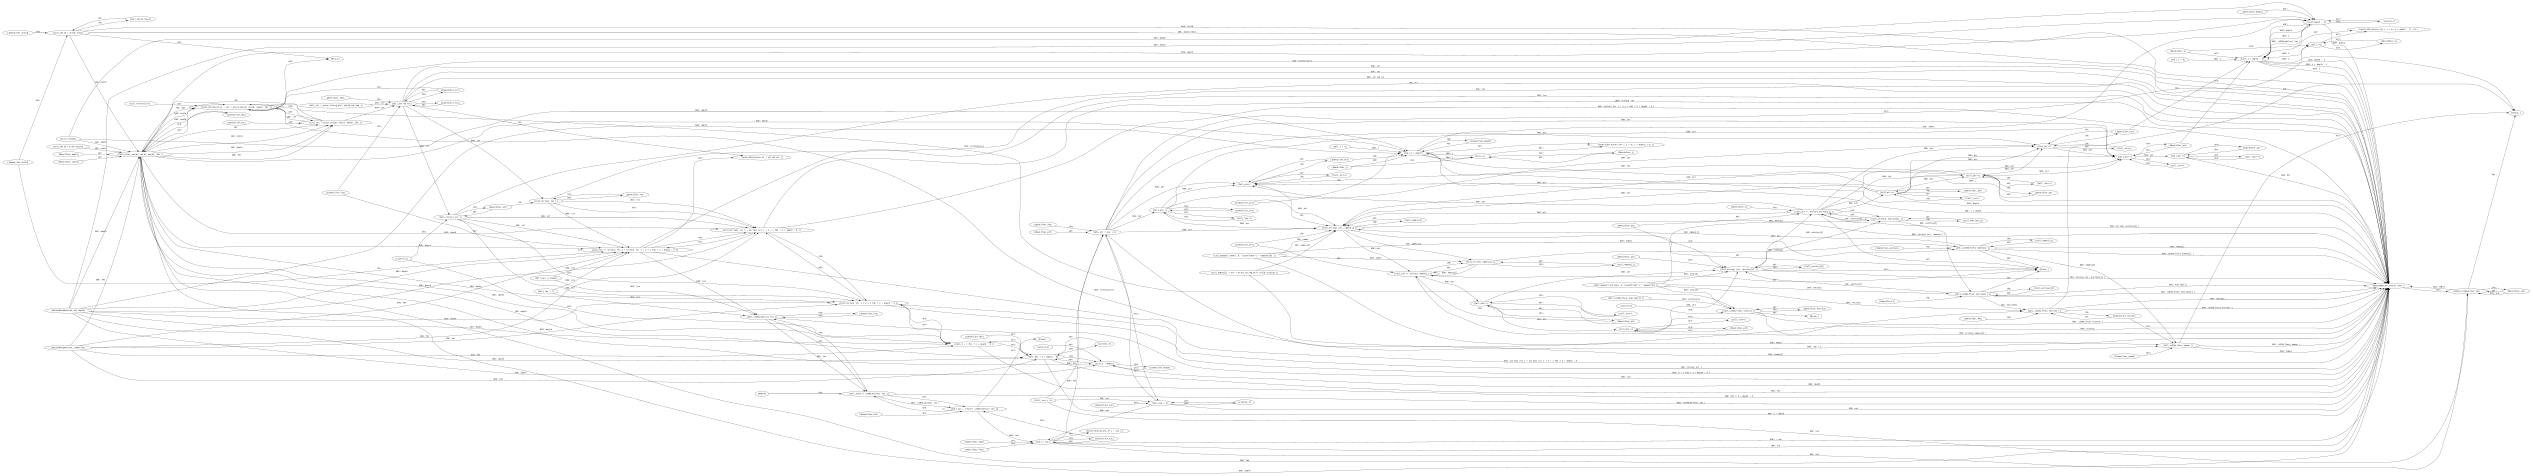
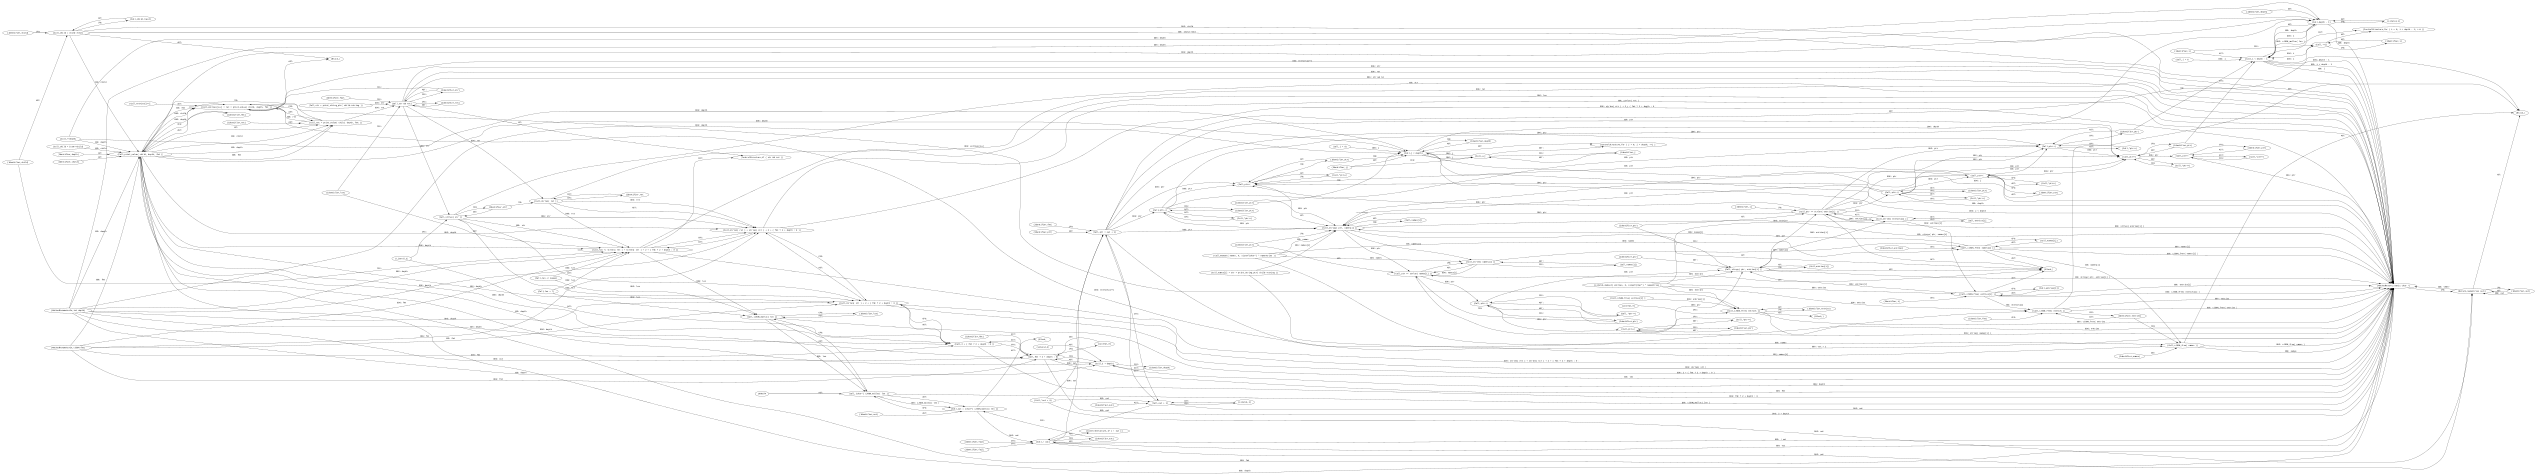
(1626, 285) -> (1628, 285)
(498, 359) -> (498, 359)
